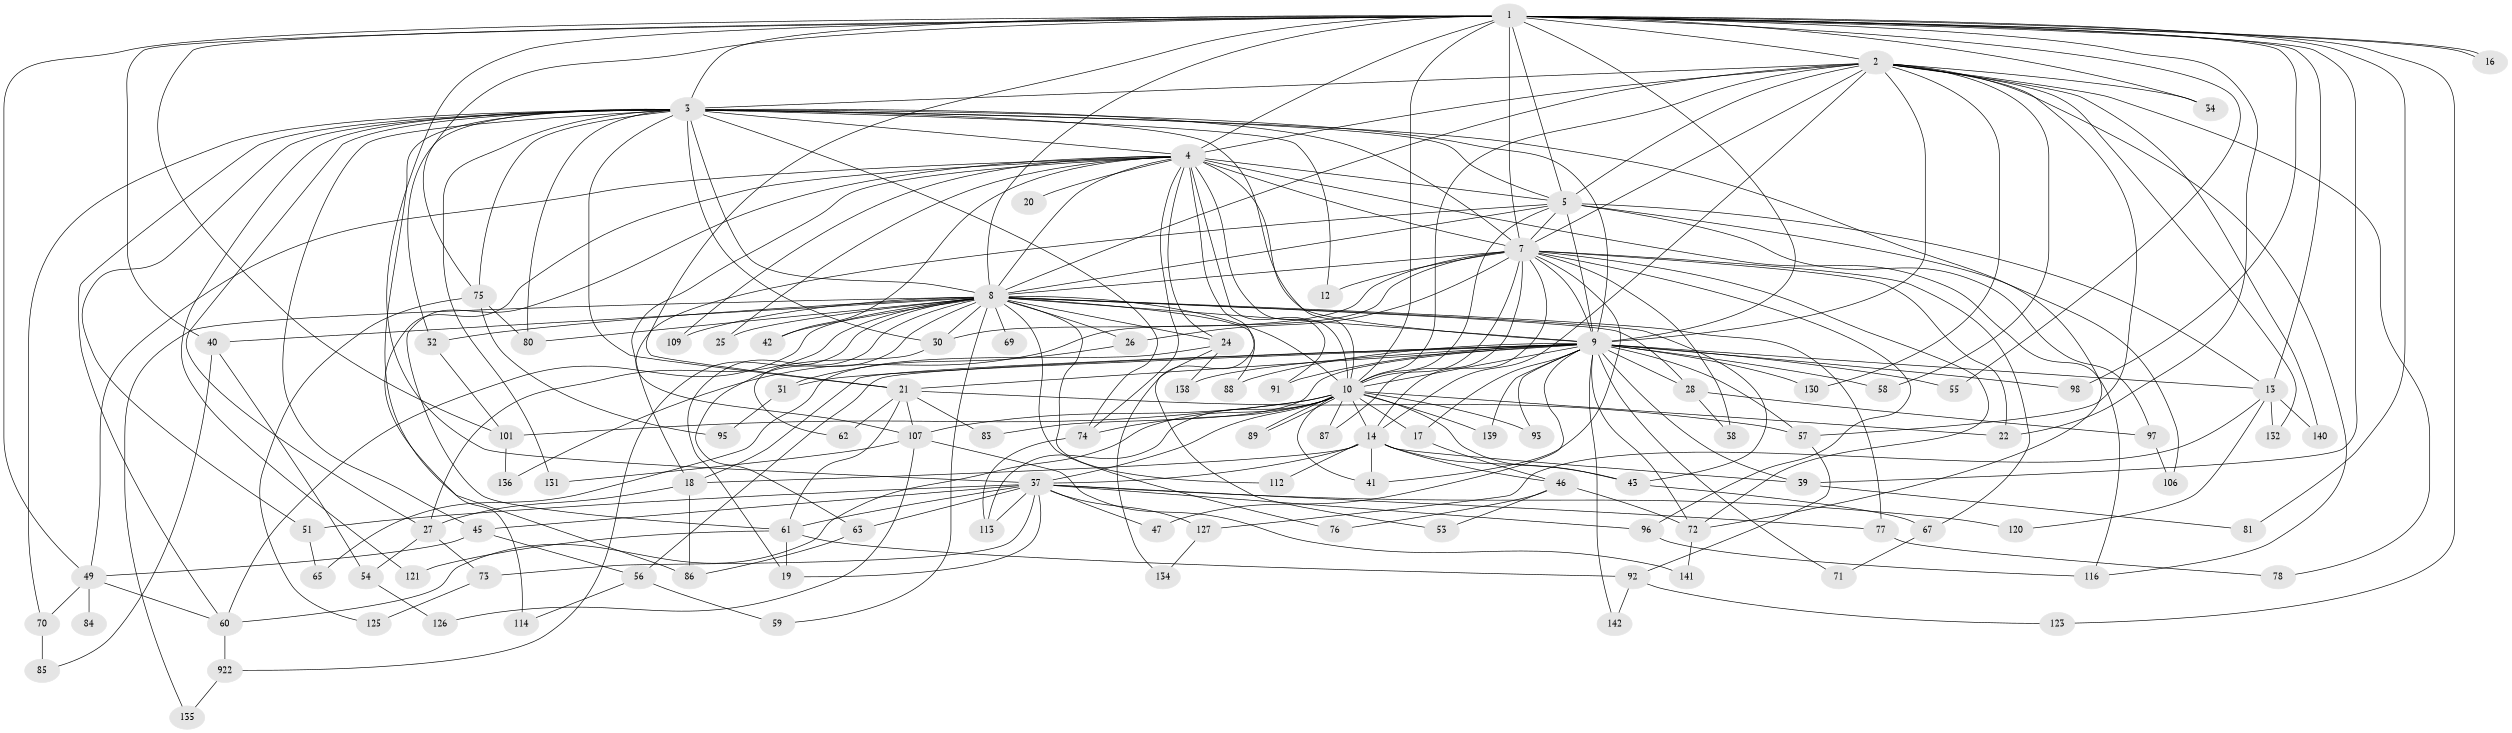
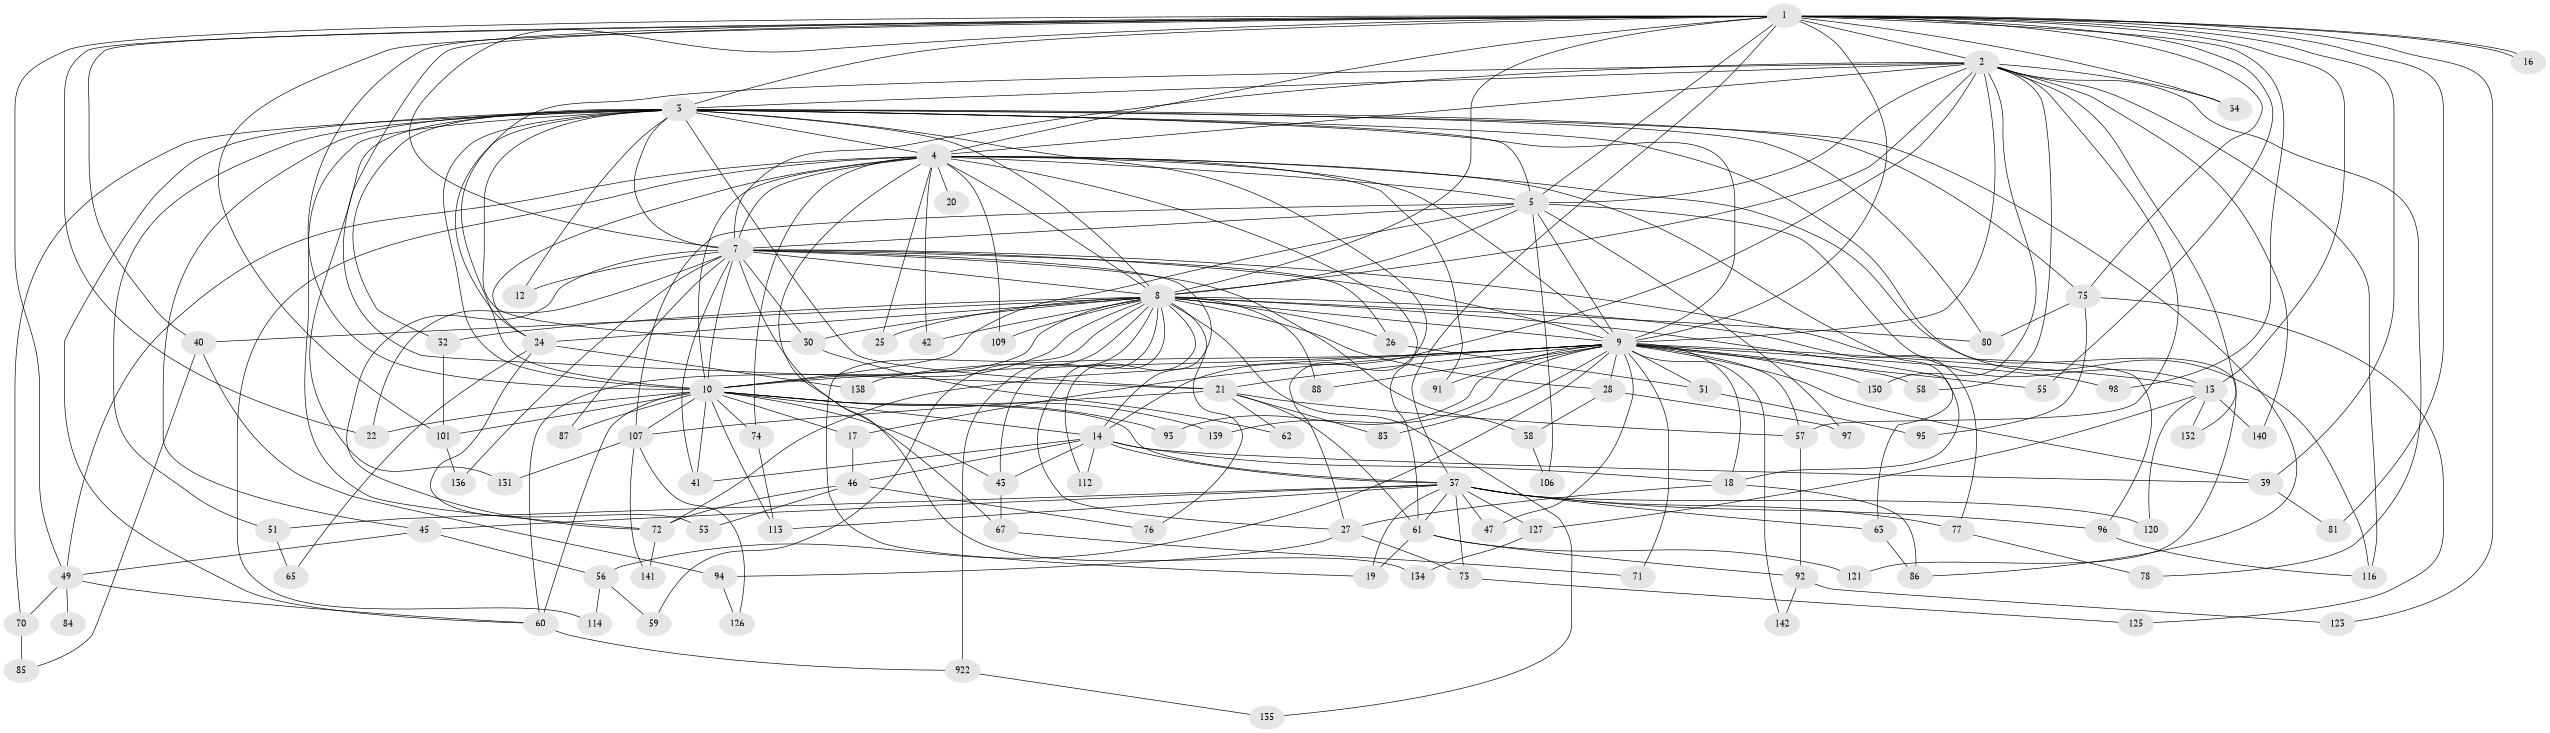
(996, 227) -> (458, 201)
(1009, 343) -> none
(1253, 437) -> none
(2161, 460) -> (1538, 460)
(366, 577) -> (720, 577)
